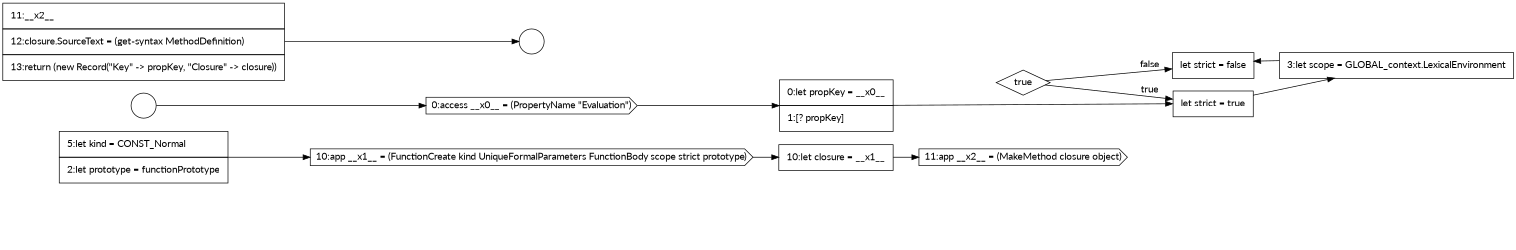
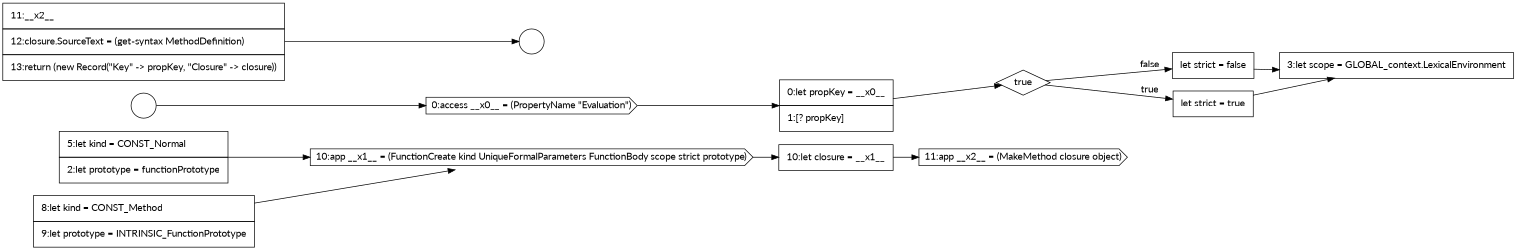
(1270, 61) -> (1263, 69)
(1029, 105) -> (944, 92)
none -> (144, 221)
